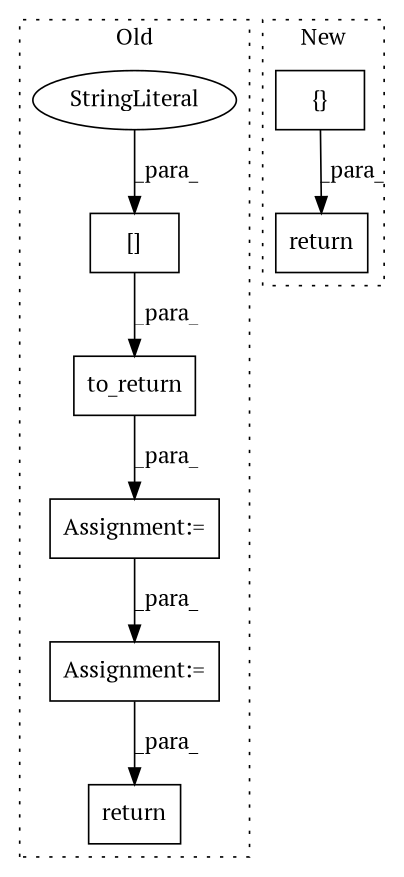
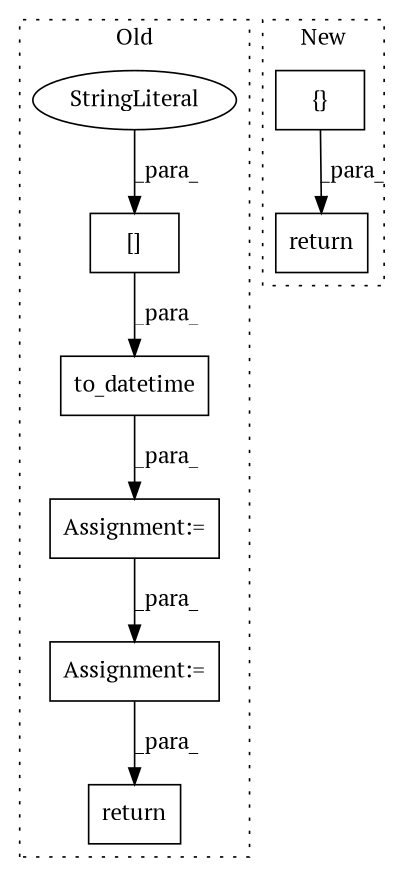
(135, 386) -> (135, 386)
